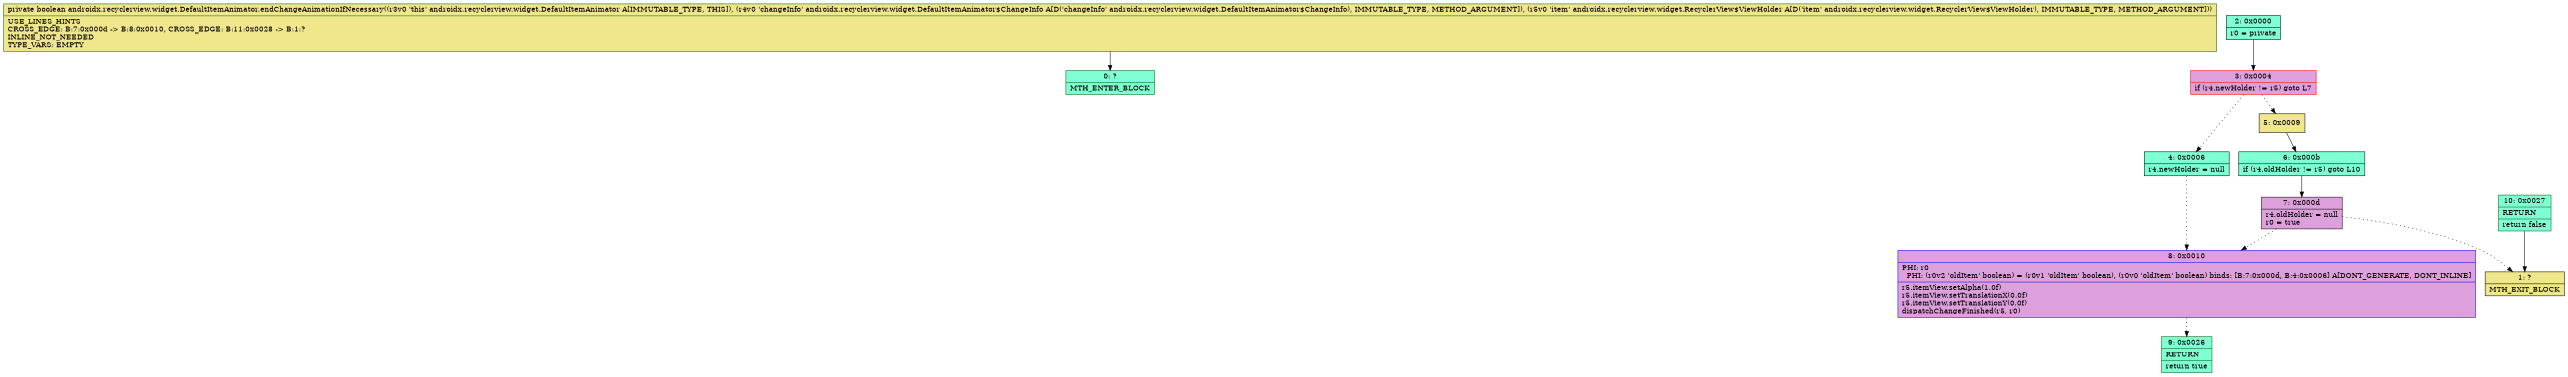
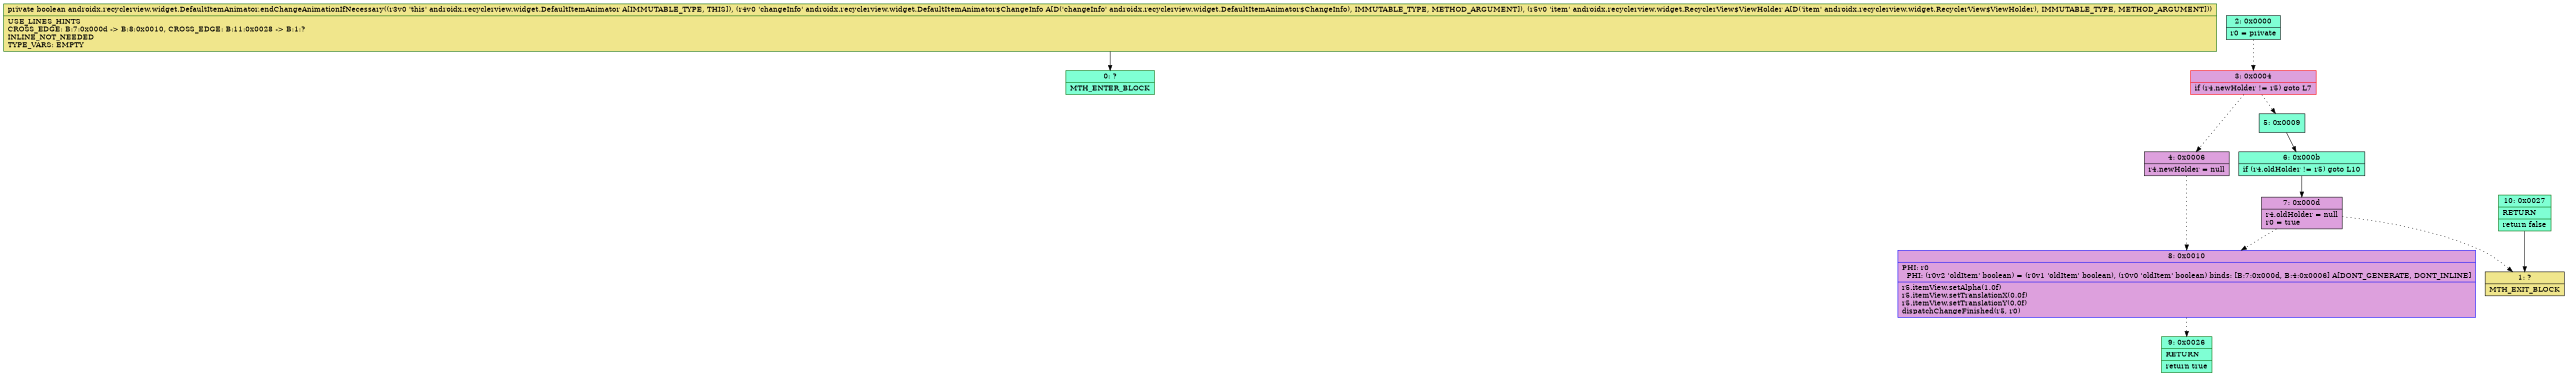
(2253, 52) -> (2253, 52)
(2282, 123) -> (2282, 123)
(2187, 164) -> (2187, 164)
